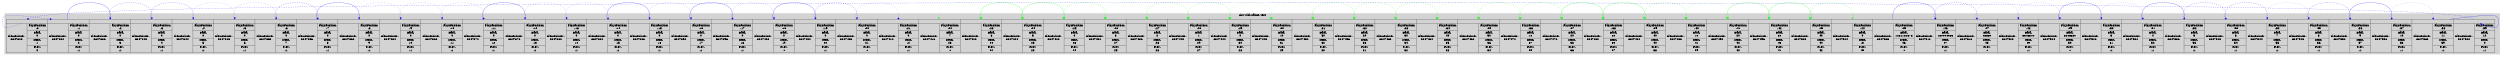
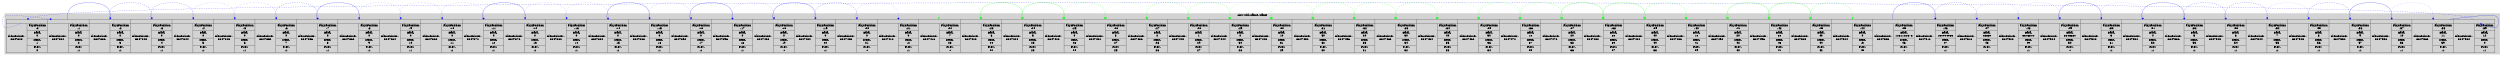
(1252, 16) -> (1252, 16)
